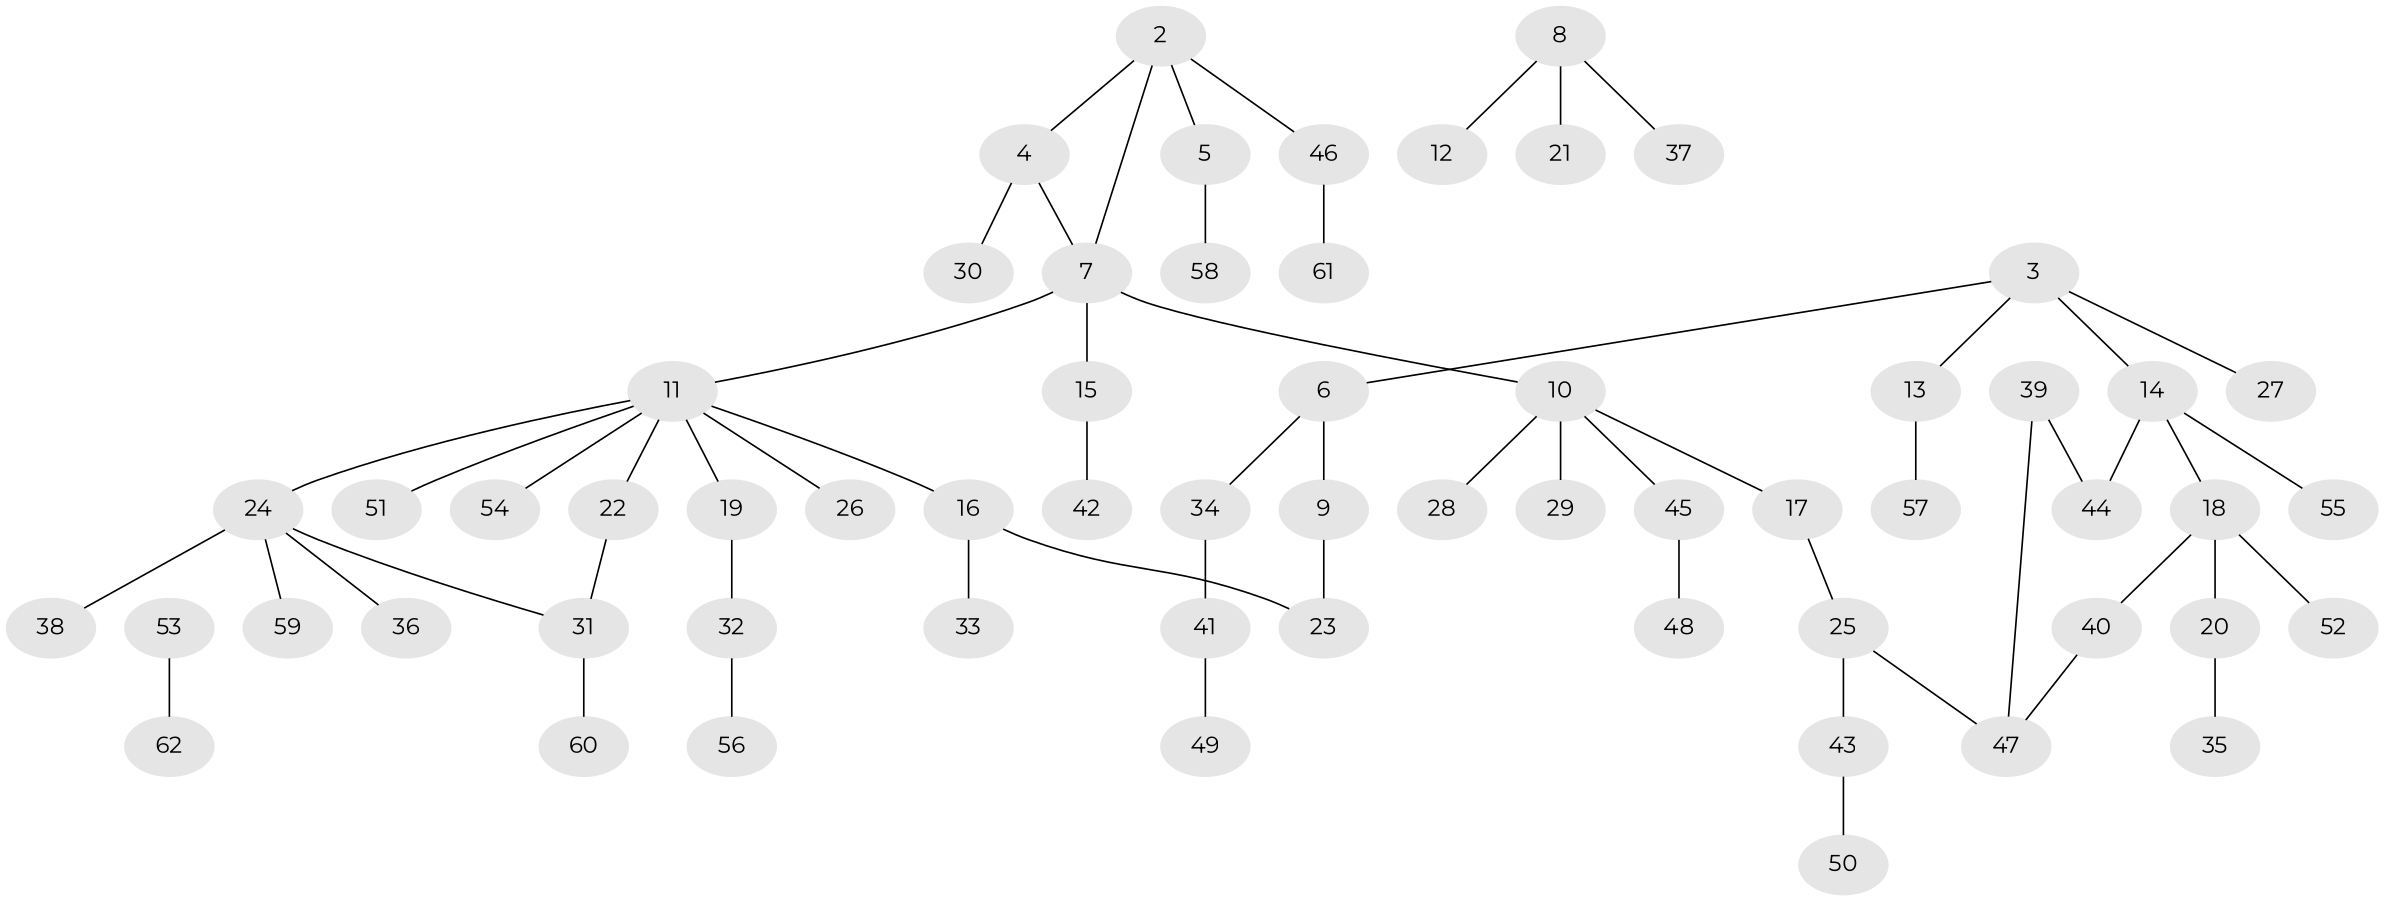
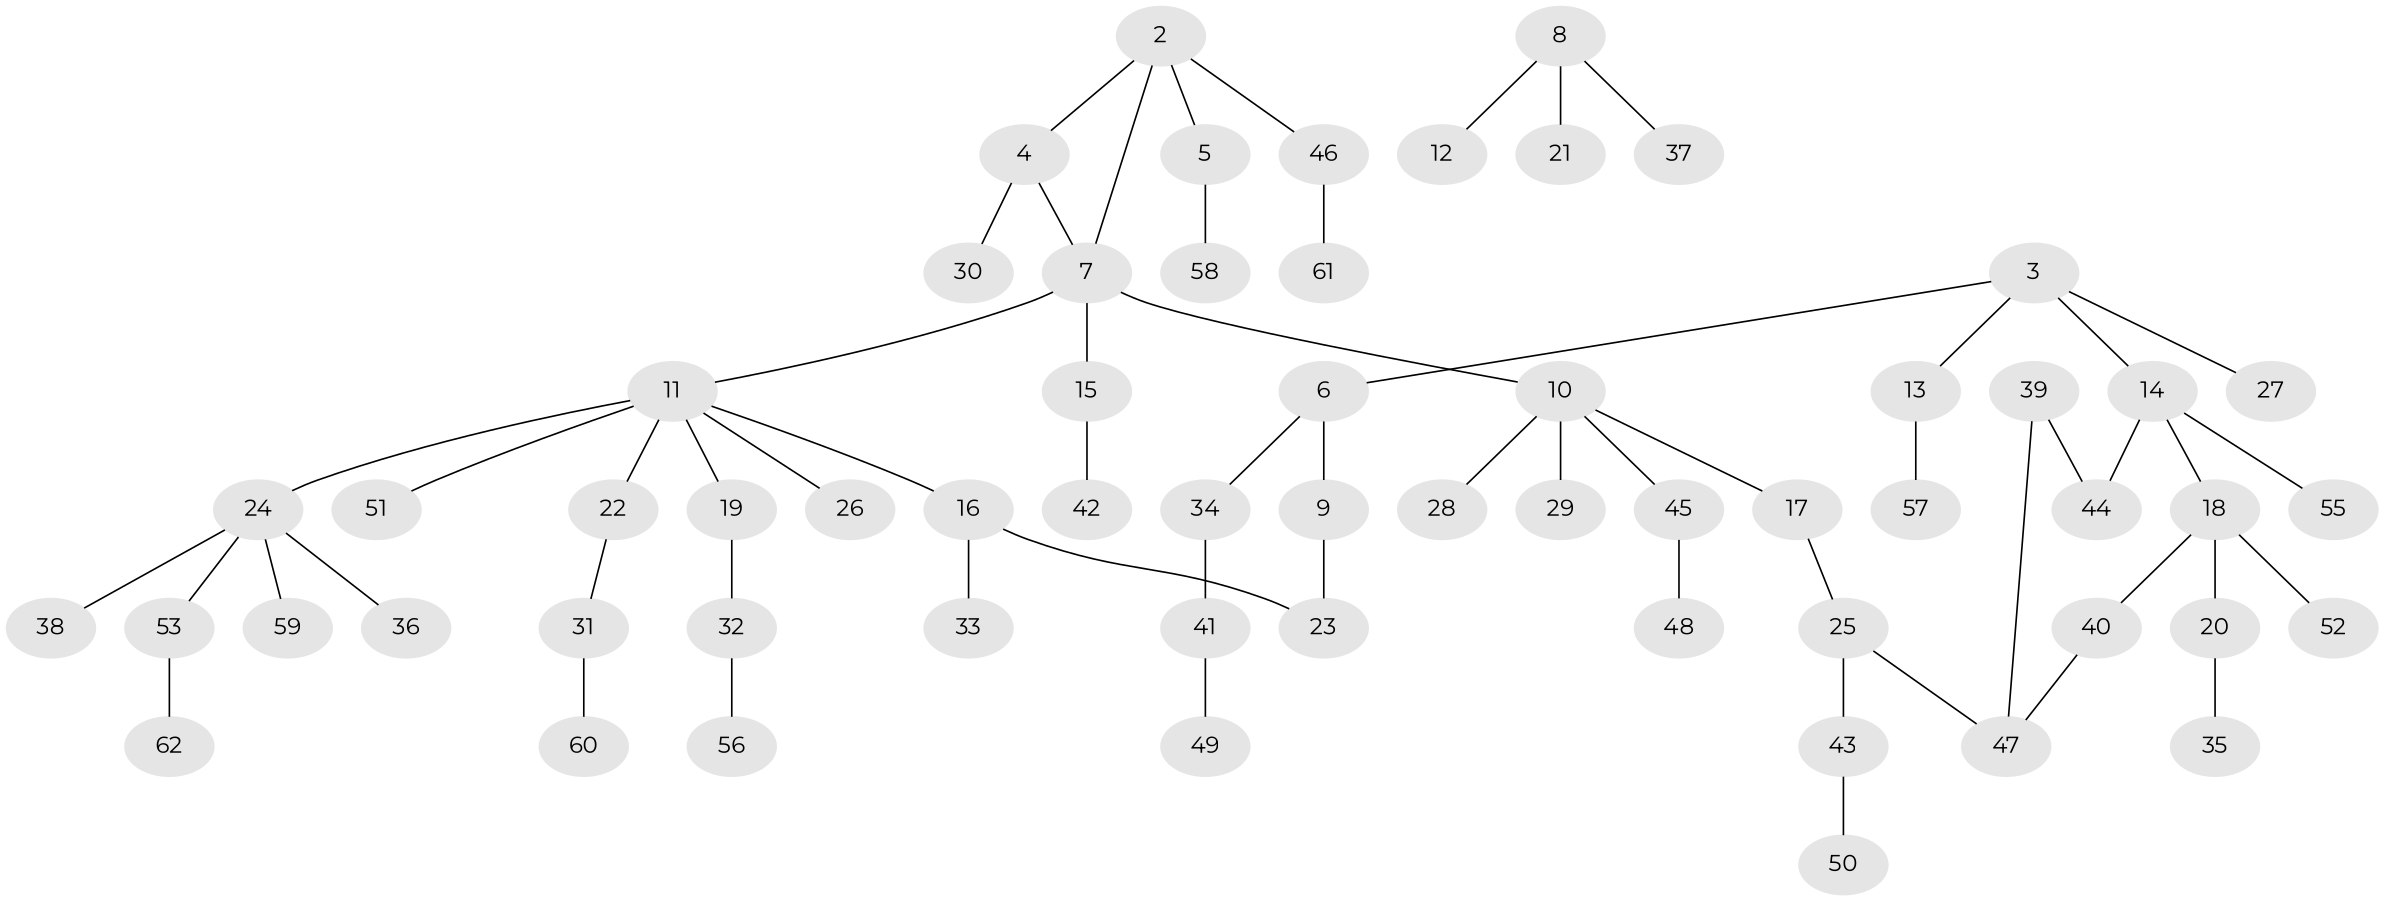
(495, 510) -> none
(417, 575) -> (214, 569)
